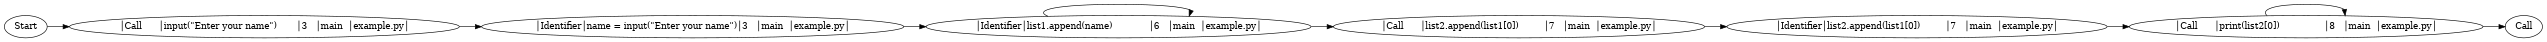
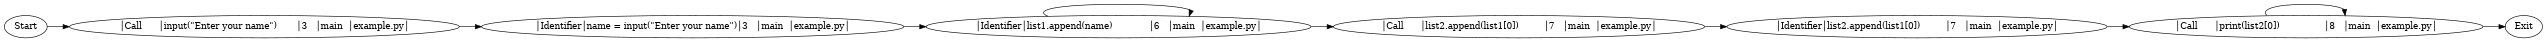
(2524, 27) -> (2524, 27)
